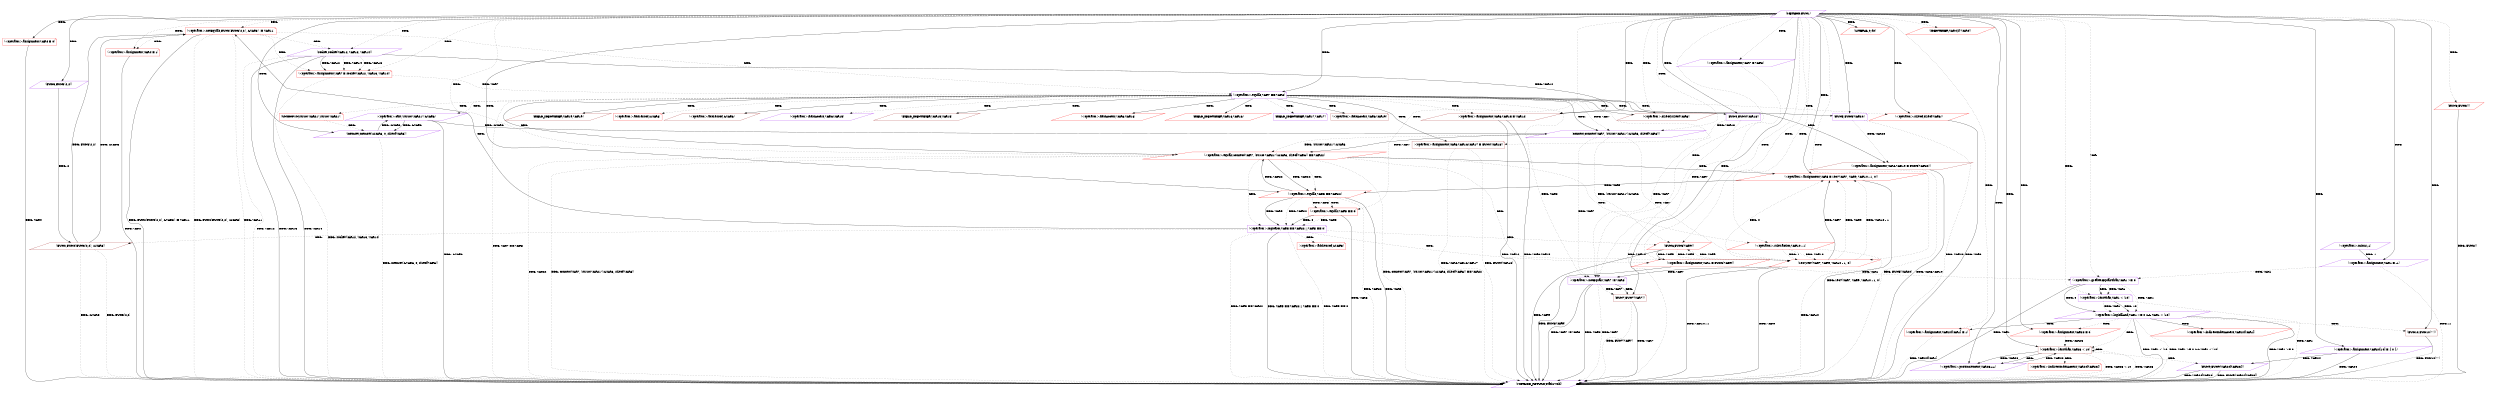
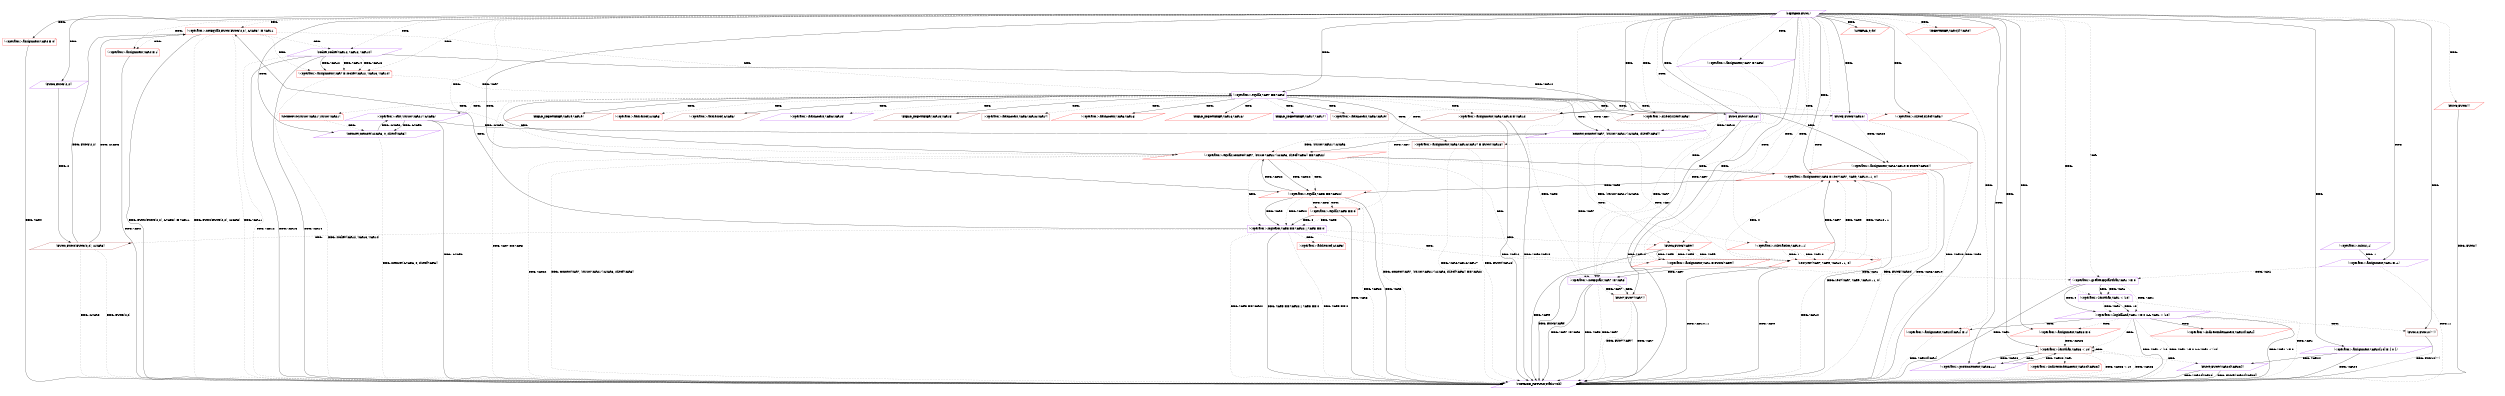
none -> (1016, 117)
(1641, 268) -> (1641, 268)
(2069, 358) -> (2069, 358)
